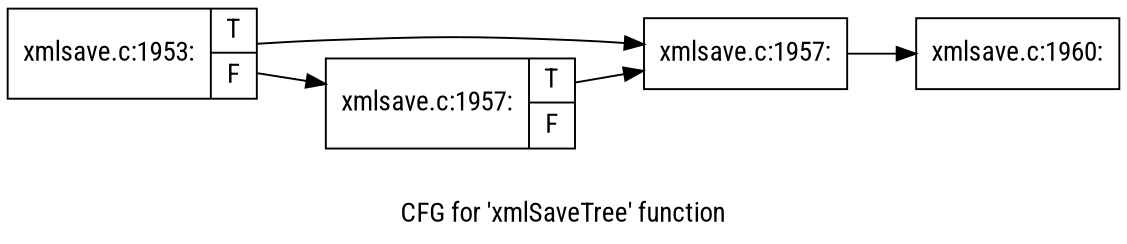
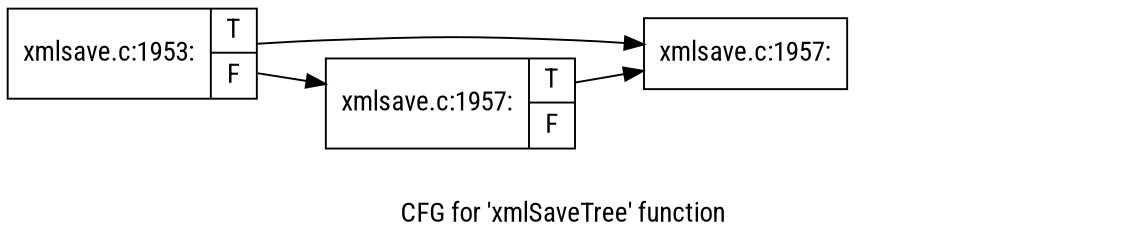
(1018, 54) -> none
